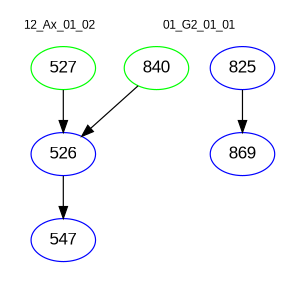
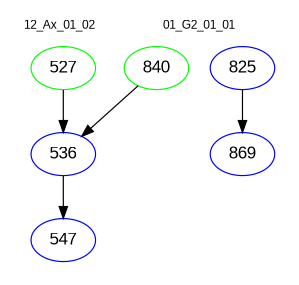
(63, 154) -> (63, 154)
